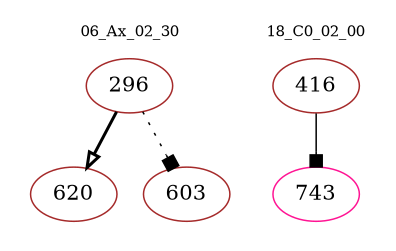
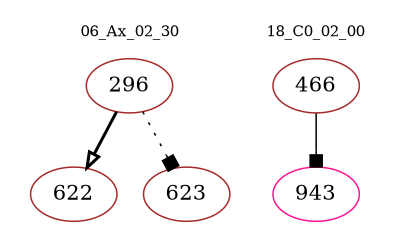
(316, 86) -> (316, 86)
(74, 194) -> (74, 194)
(187, 194) -> (187, 194)
(316, 194) -> (316, 194)
